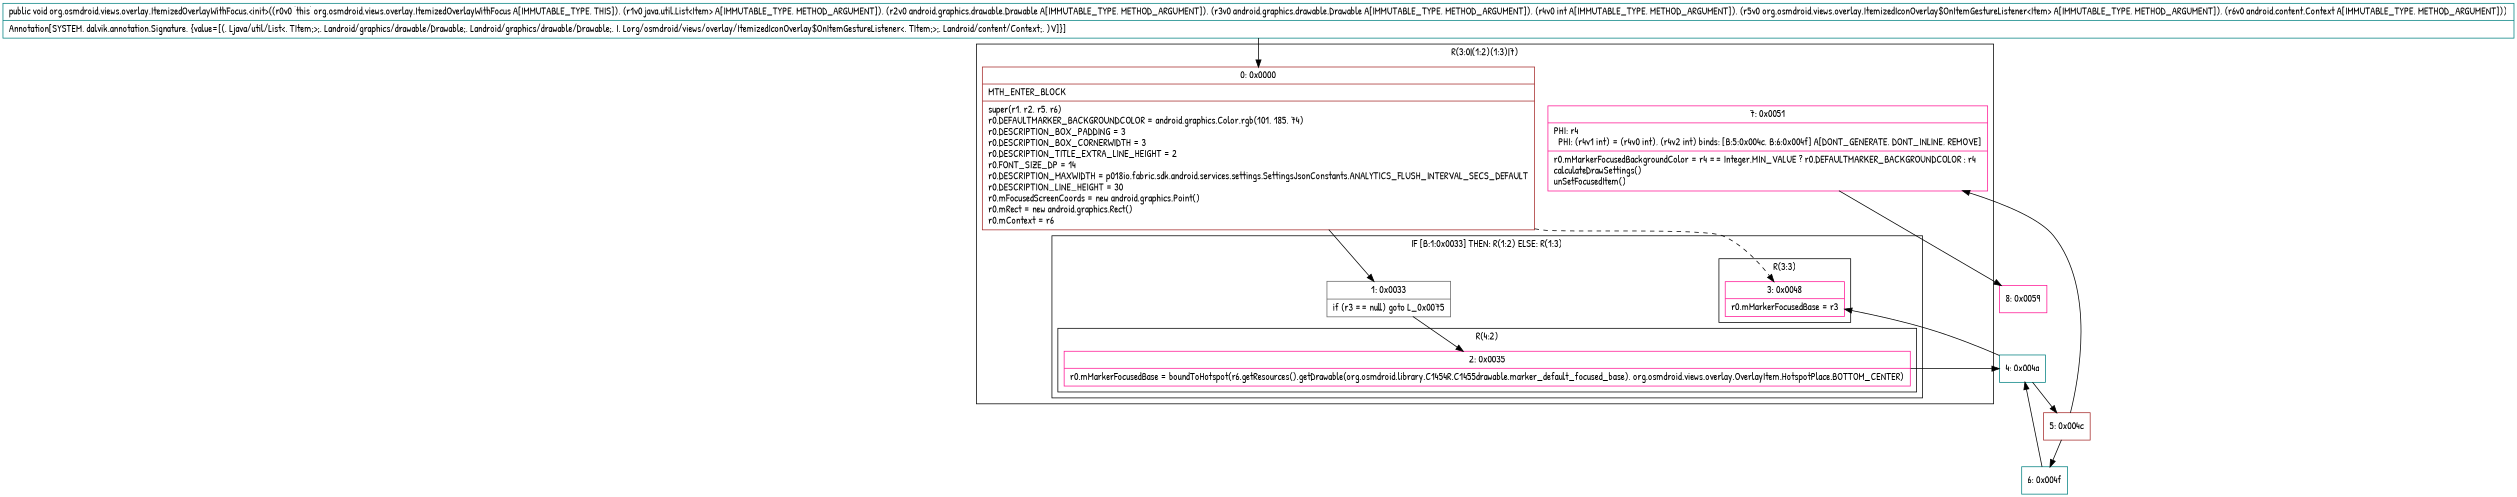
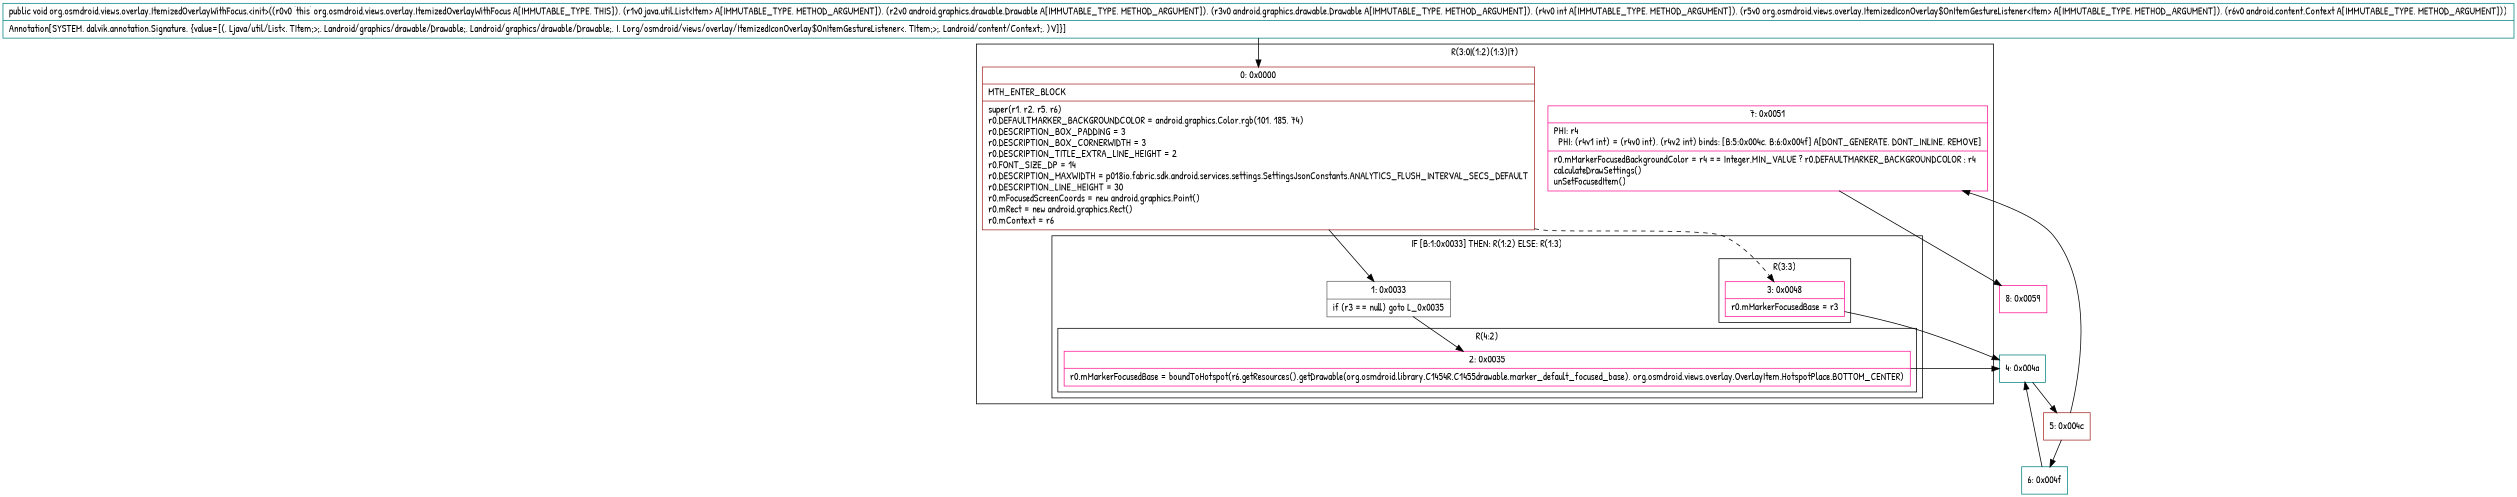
(1389, 308) -> (1389, 308)
(1931, 330) -> (1927, 333)
